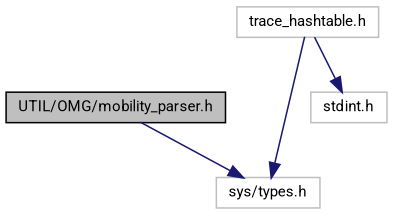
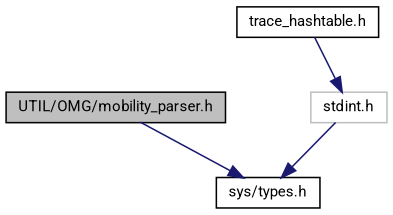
(308, 22) -> (308, 22)
(290, 100) -> (314, 145)
(268, 193) -> (268, 193)
